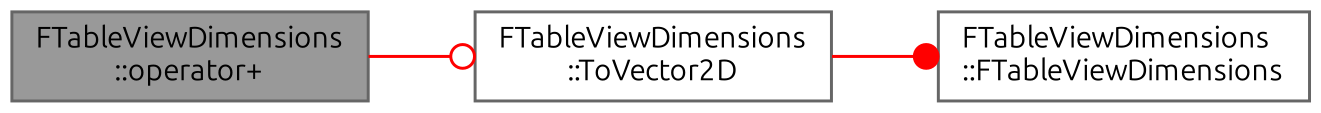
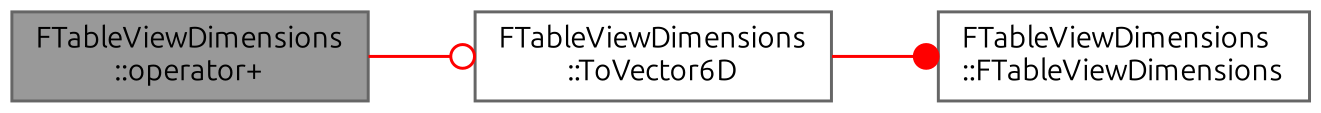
(653, 56) -> (653, 56)
